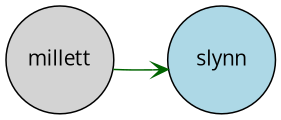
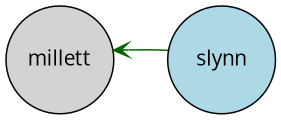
(133, 70) -> (148, 50)
